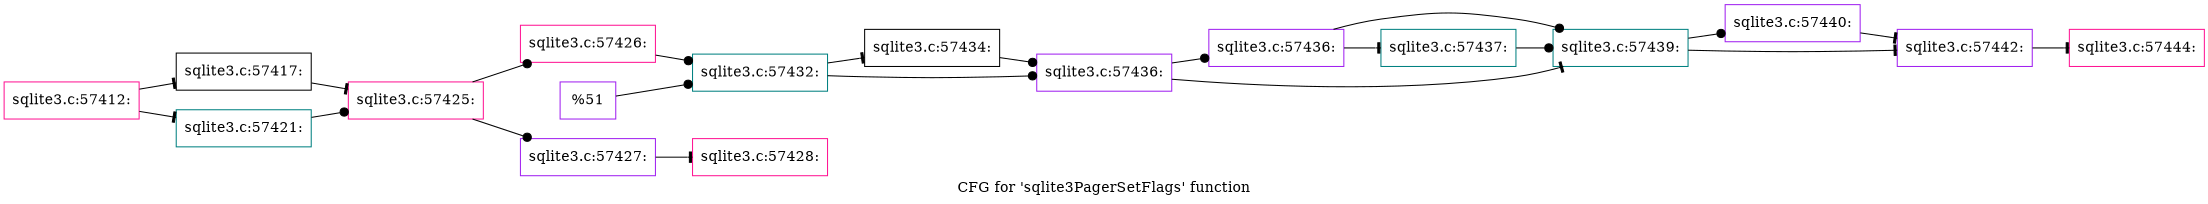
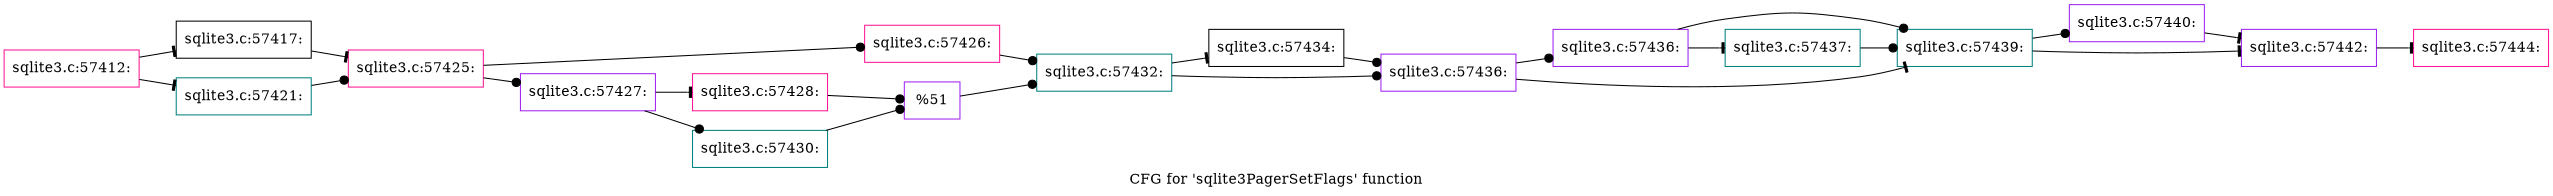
none -> (862, 97)
none -> (760, 149)
